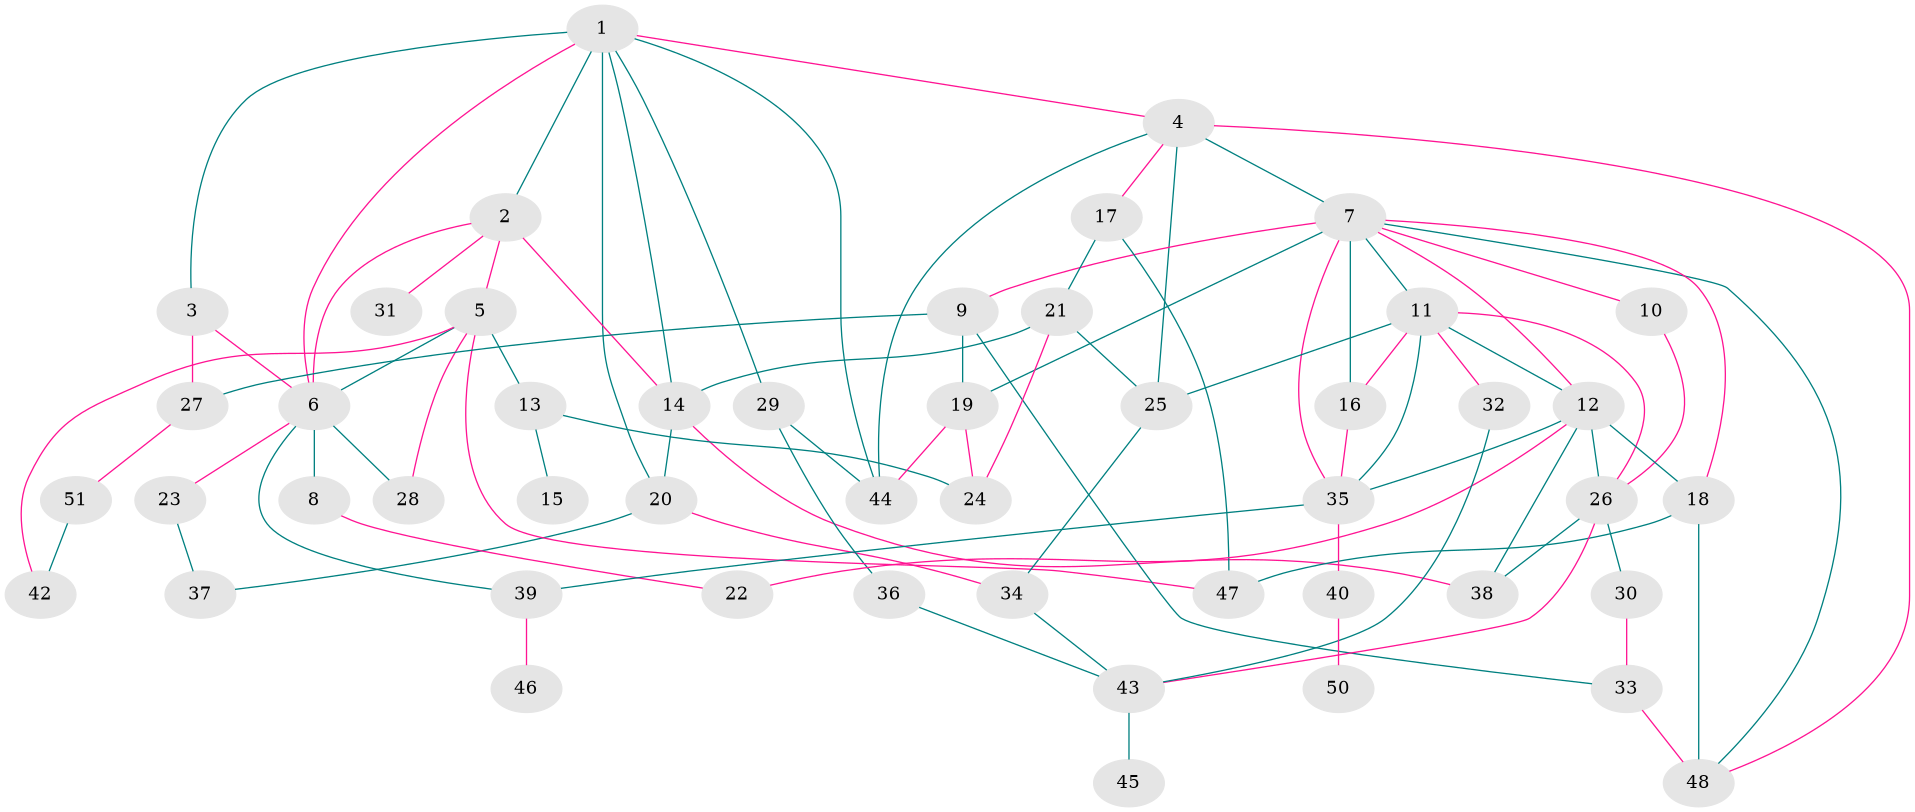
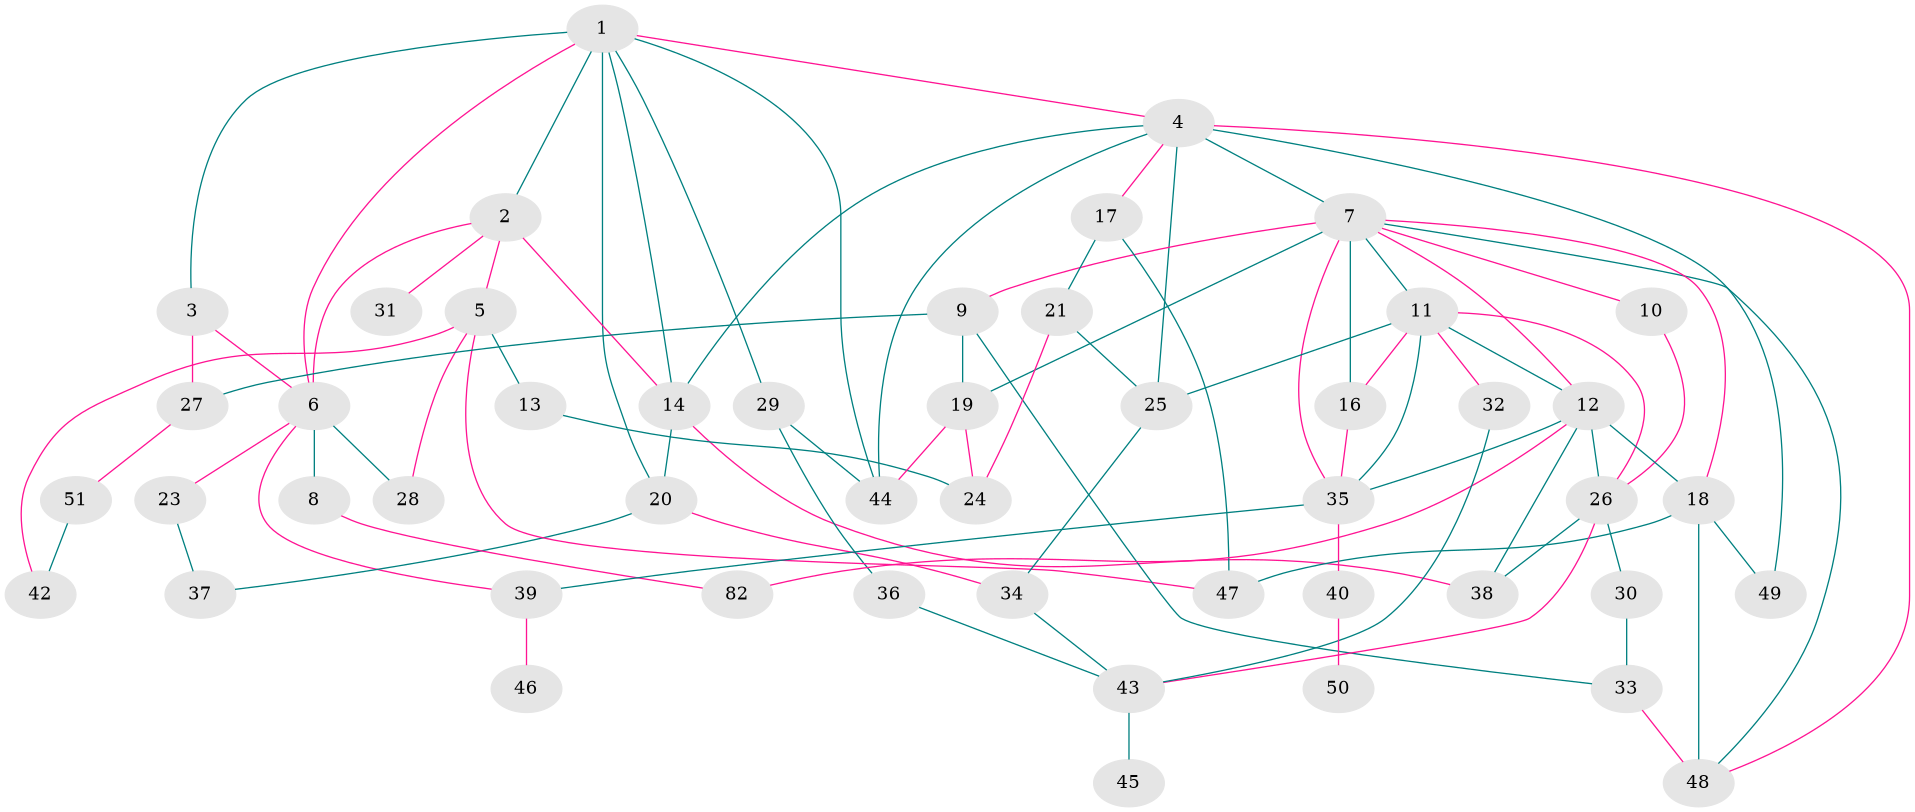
(415, 349) -> none
(866, 359) -> (879, 190)
(553, 500) -> none
(322, 554) -> (322, 554)
(737, 595) -> (737, 595)
none -> (1771, 595)
(1627, 642) -> (1627, 642)
